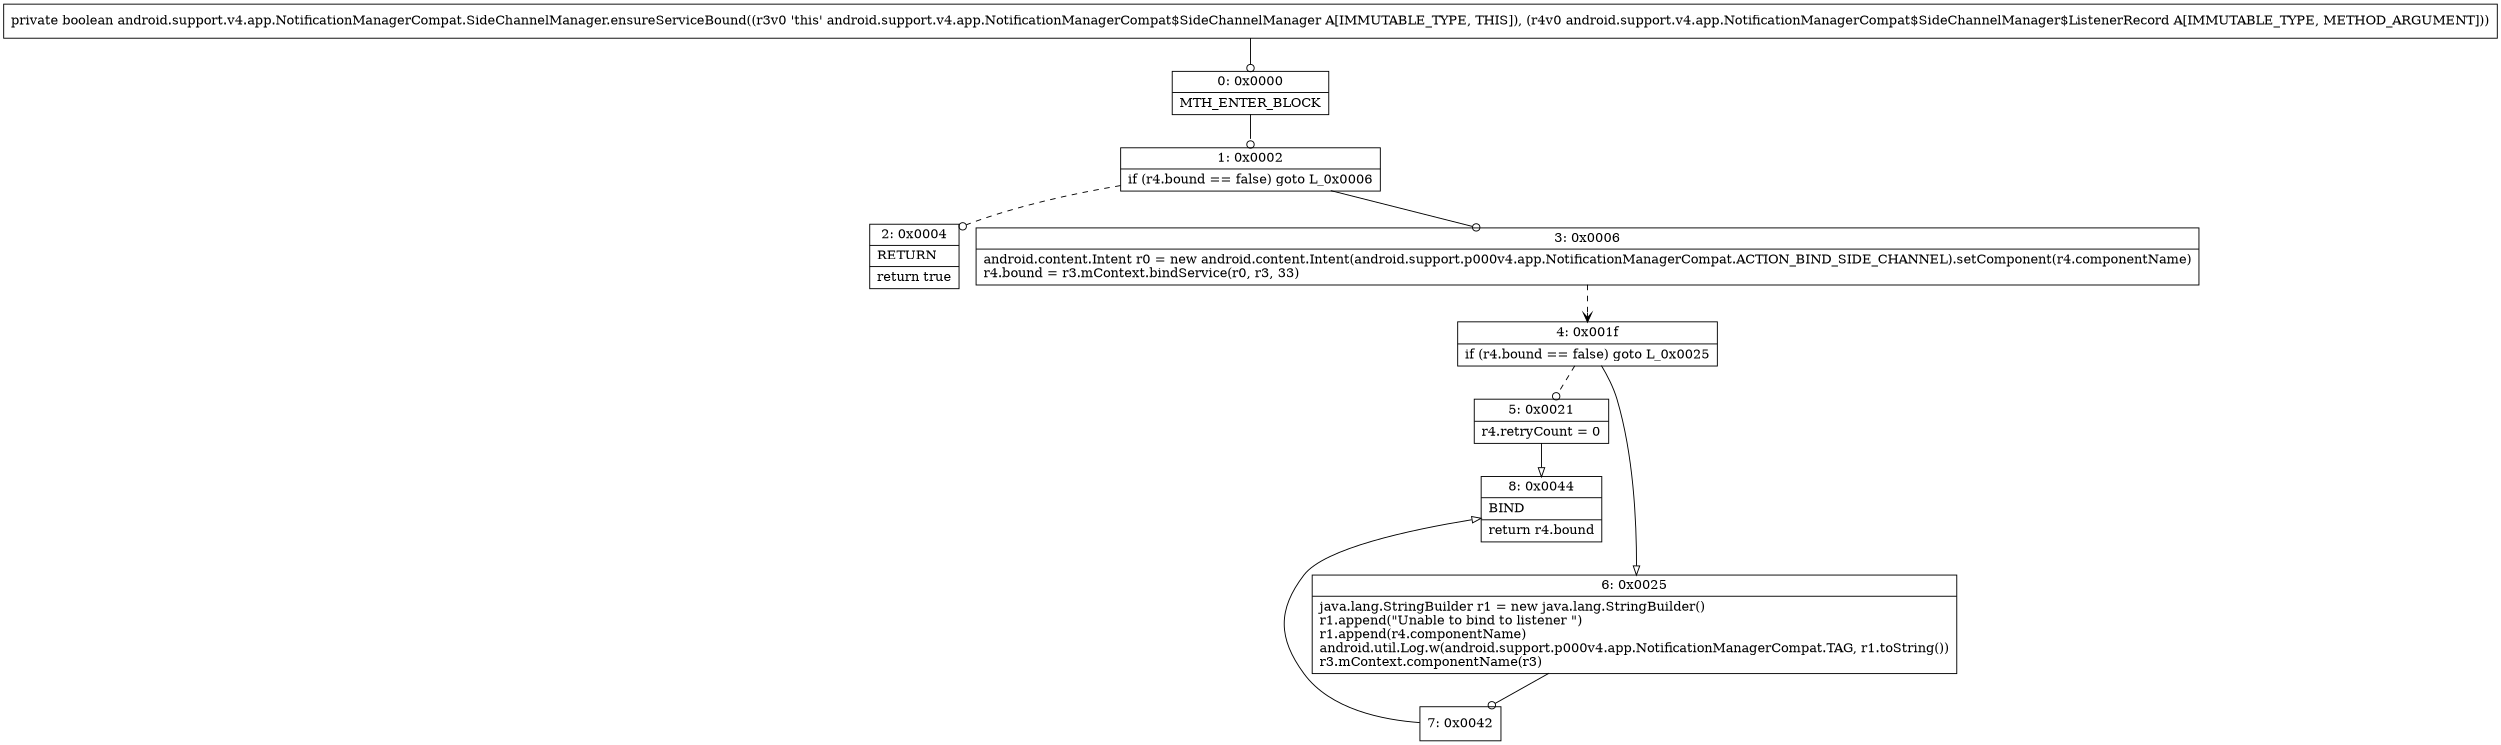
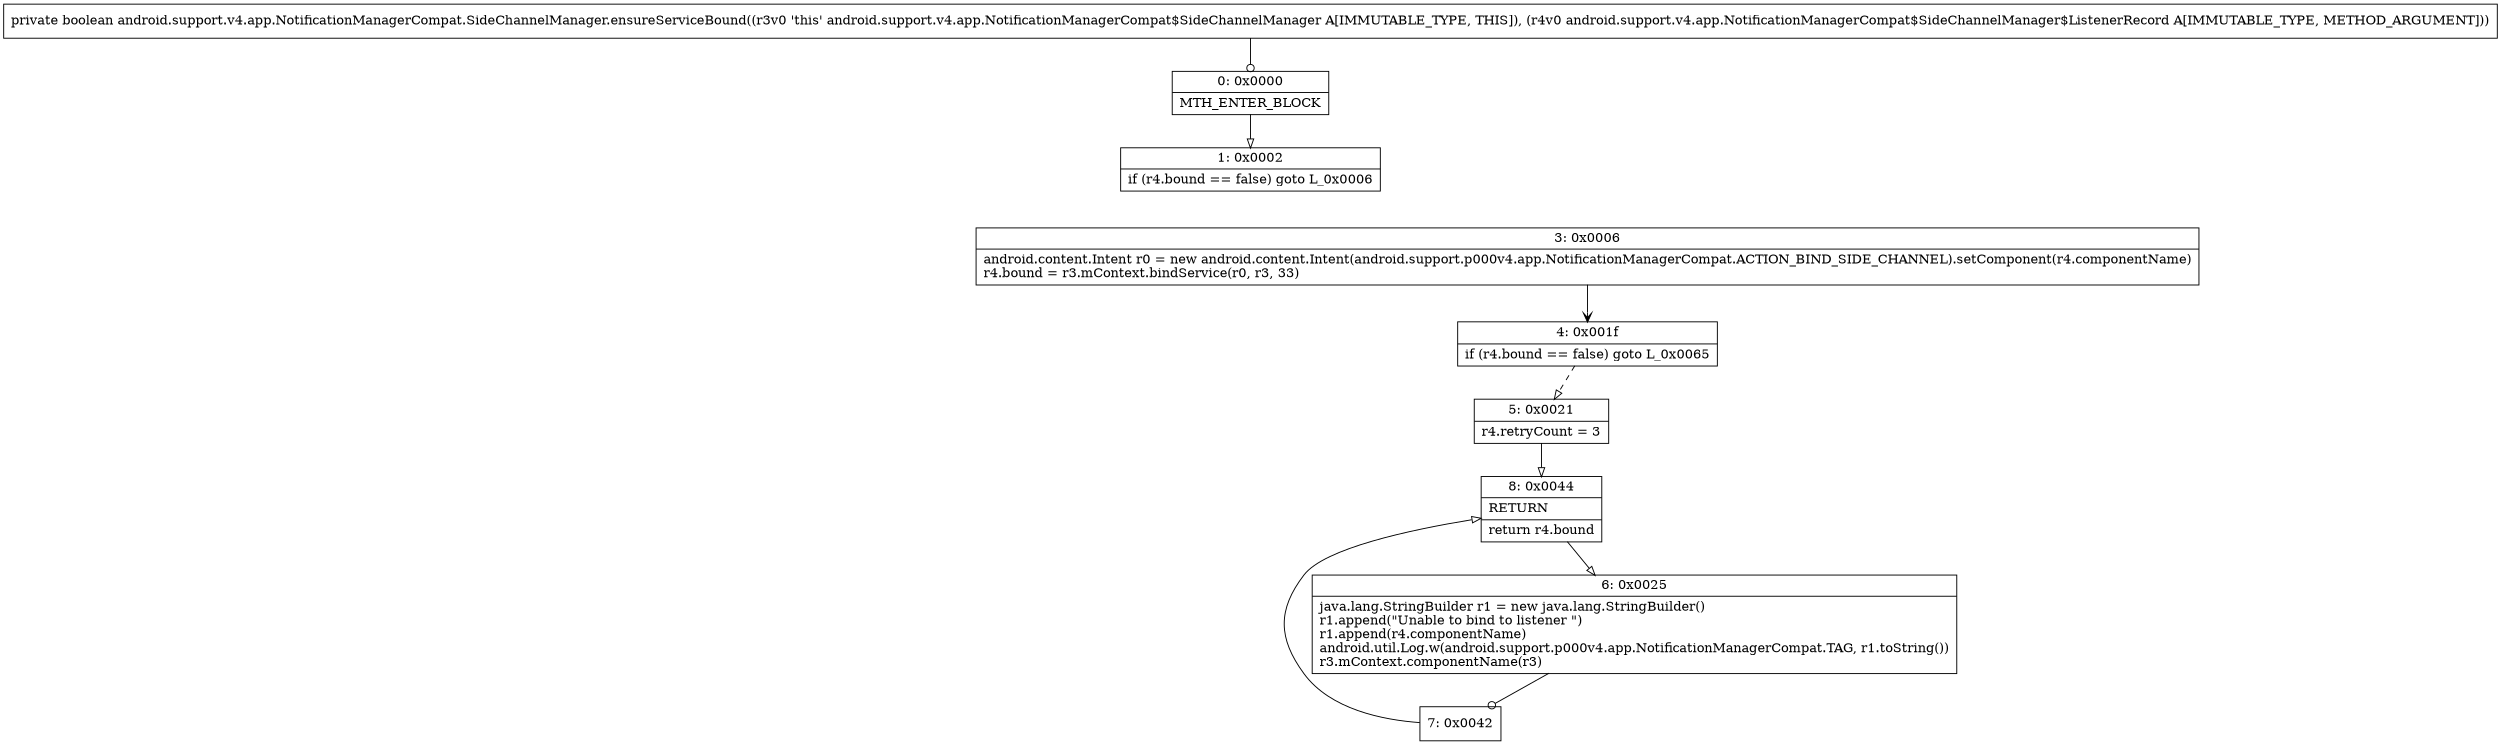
(1250, 127) -> (1250, 127)
(1402, 209) -> none
(914, 256) -> none
(1588, 299) -> (1588, 299)
(1588, 355) -> (1588, 355)
(1567, 379) -> (1567, 379)
(1541, 432) -> (1541, 432)
(1630, 463) -> (1578, 555)
(1507, 508) -> (1518, 508)
